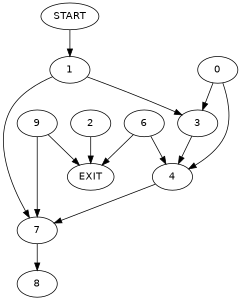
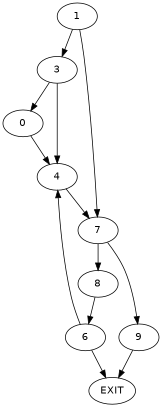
(70, 16) -> none
(209, 93) -> (42, 93)
(91, 123) -> none
(37, 173) -> (127, 277)
none -> (93, 307)
